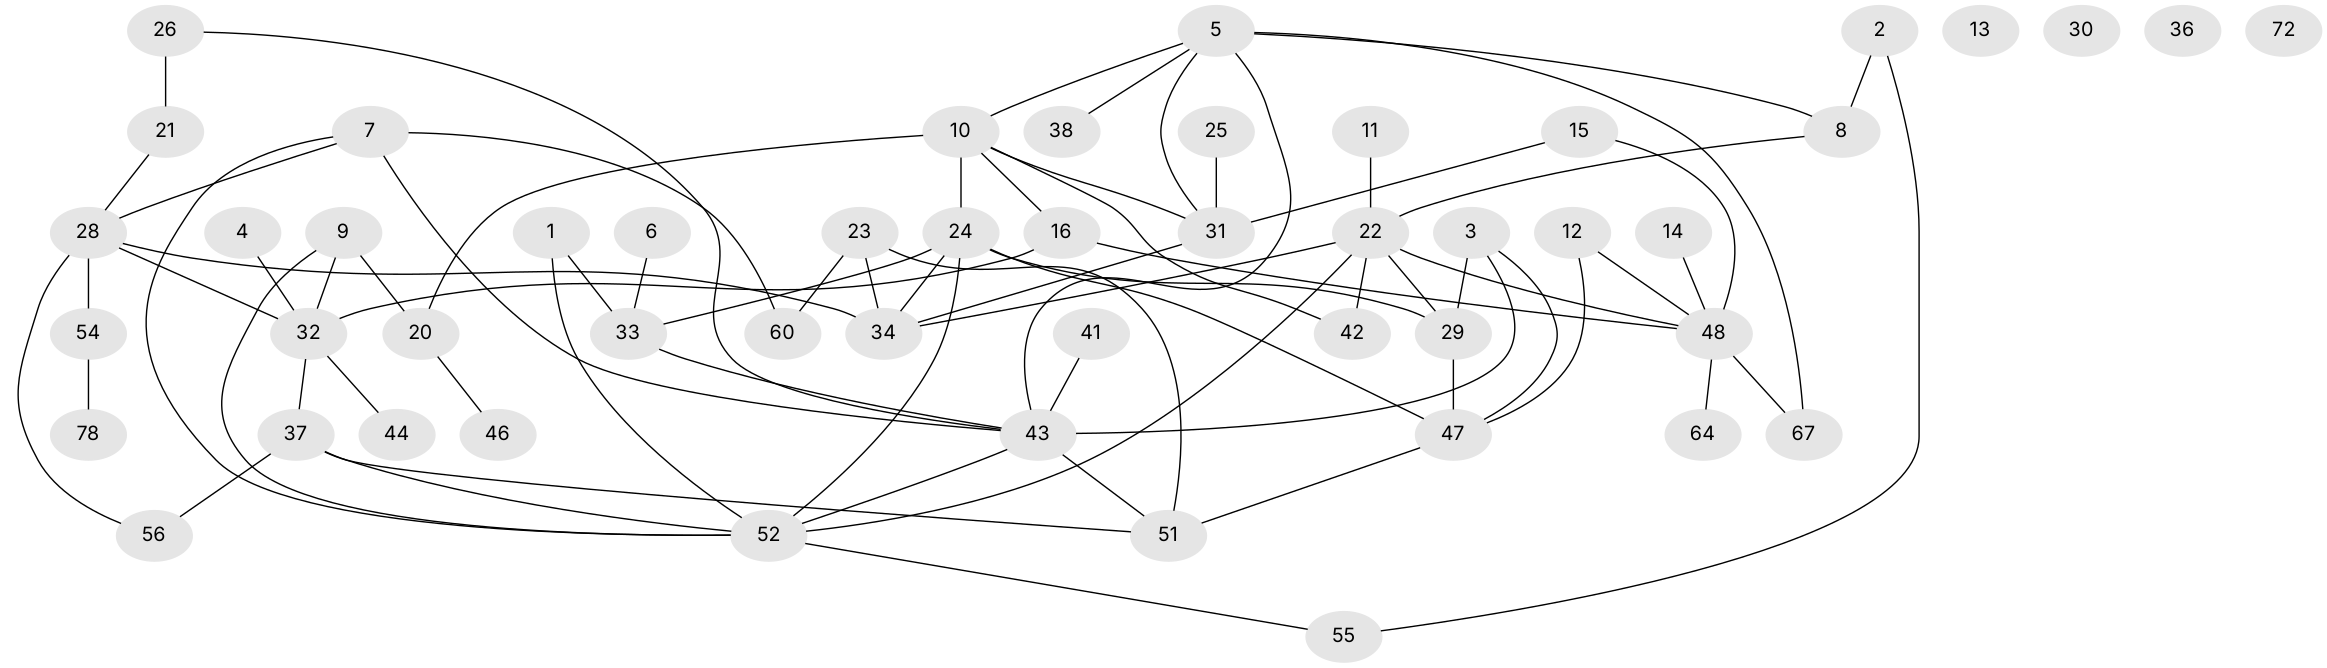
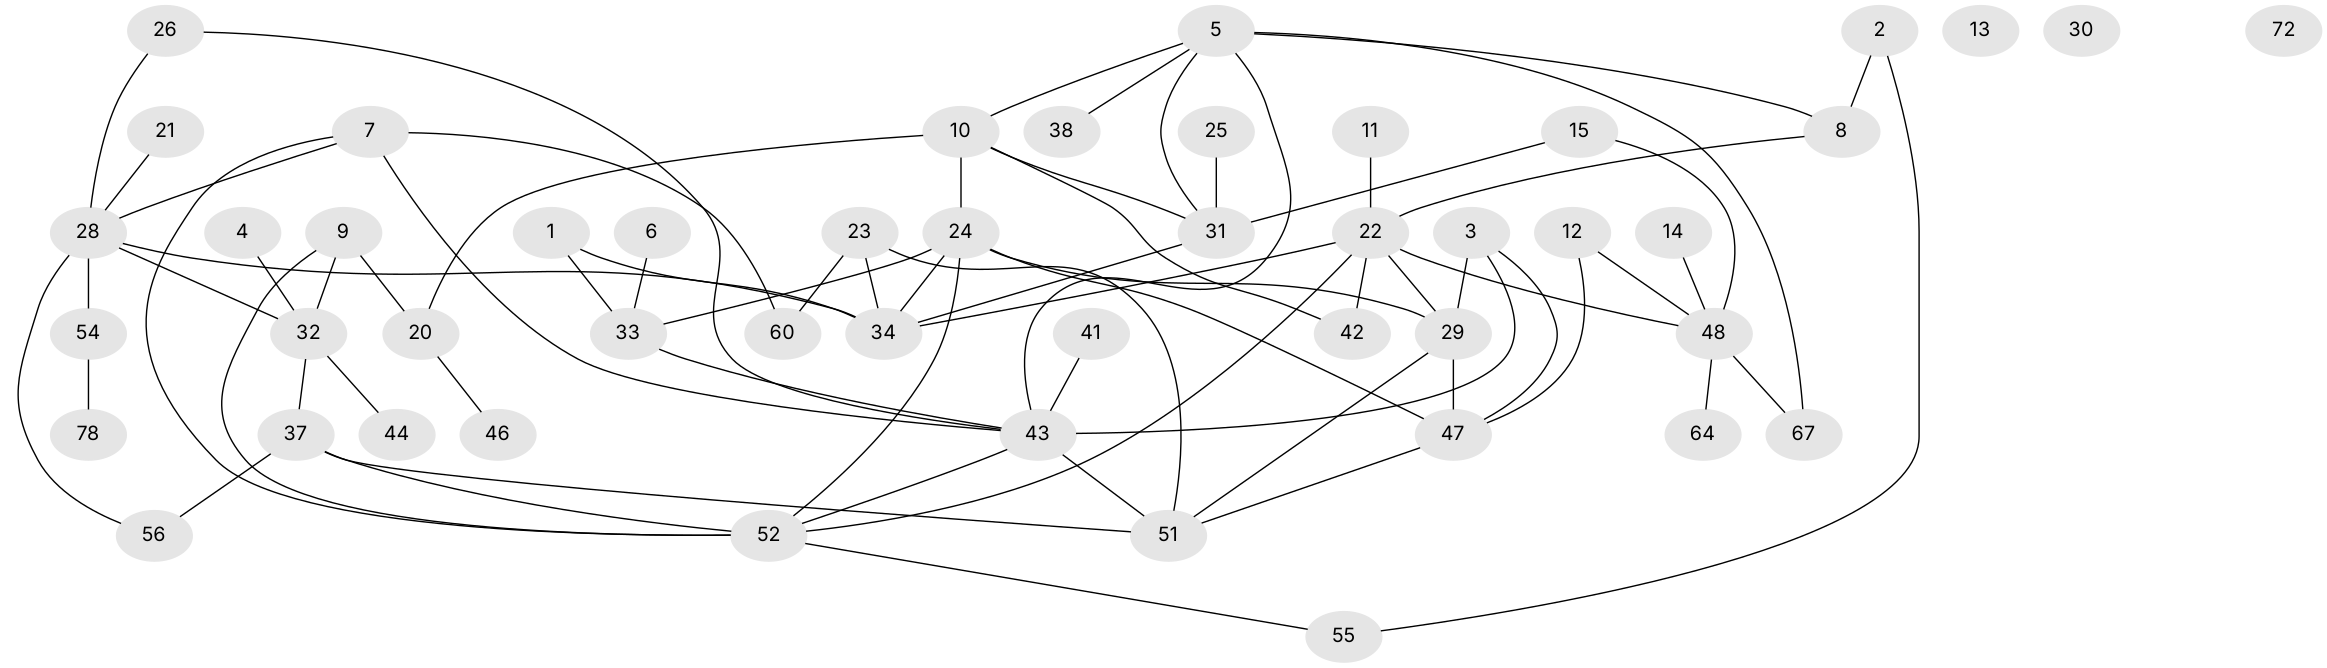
(2183, 31) -> none
(166, 82) -> (108, 126)
(1062, 233) -> none
(615, 410) -> (718, 283)
none -> (1311, 435)
